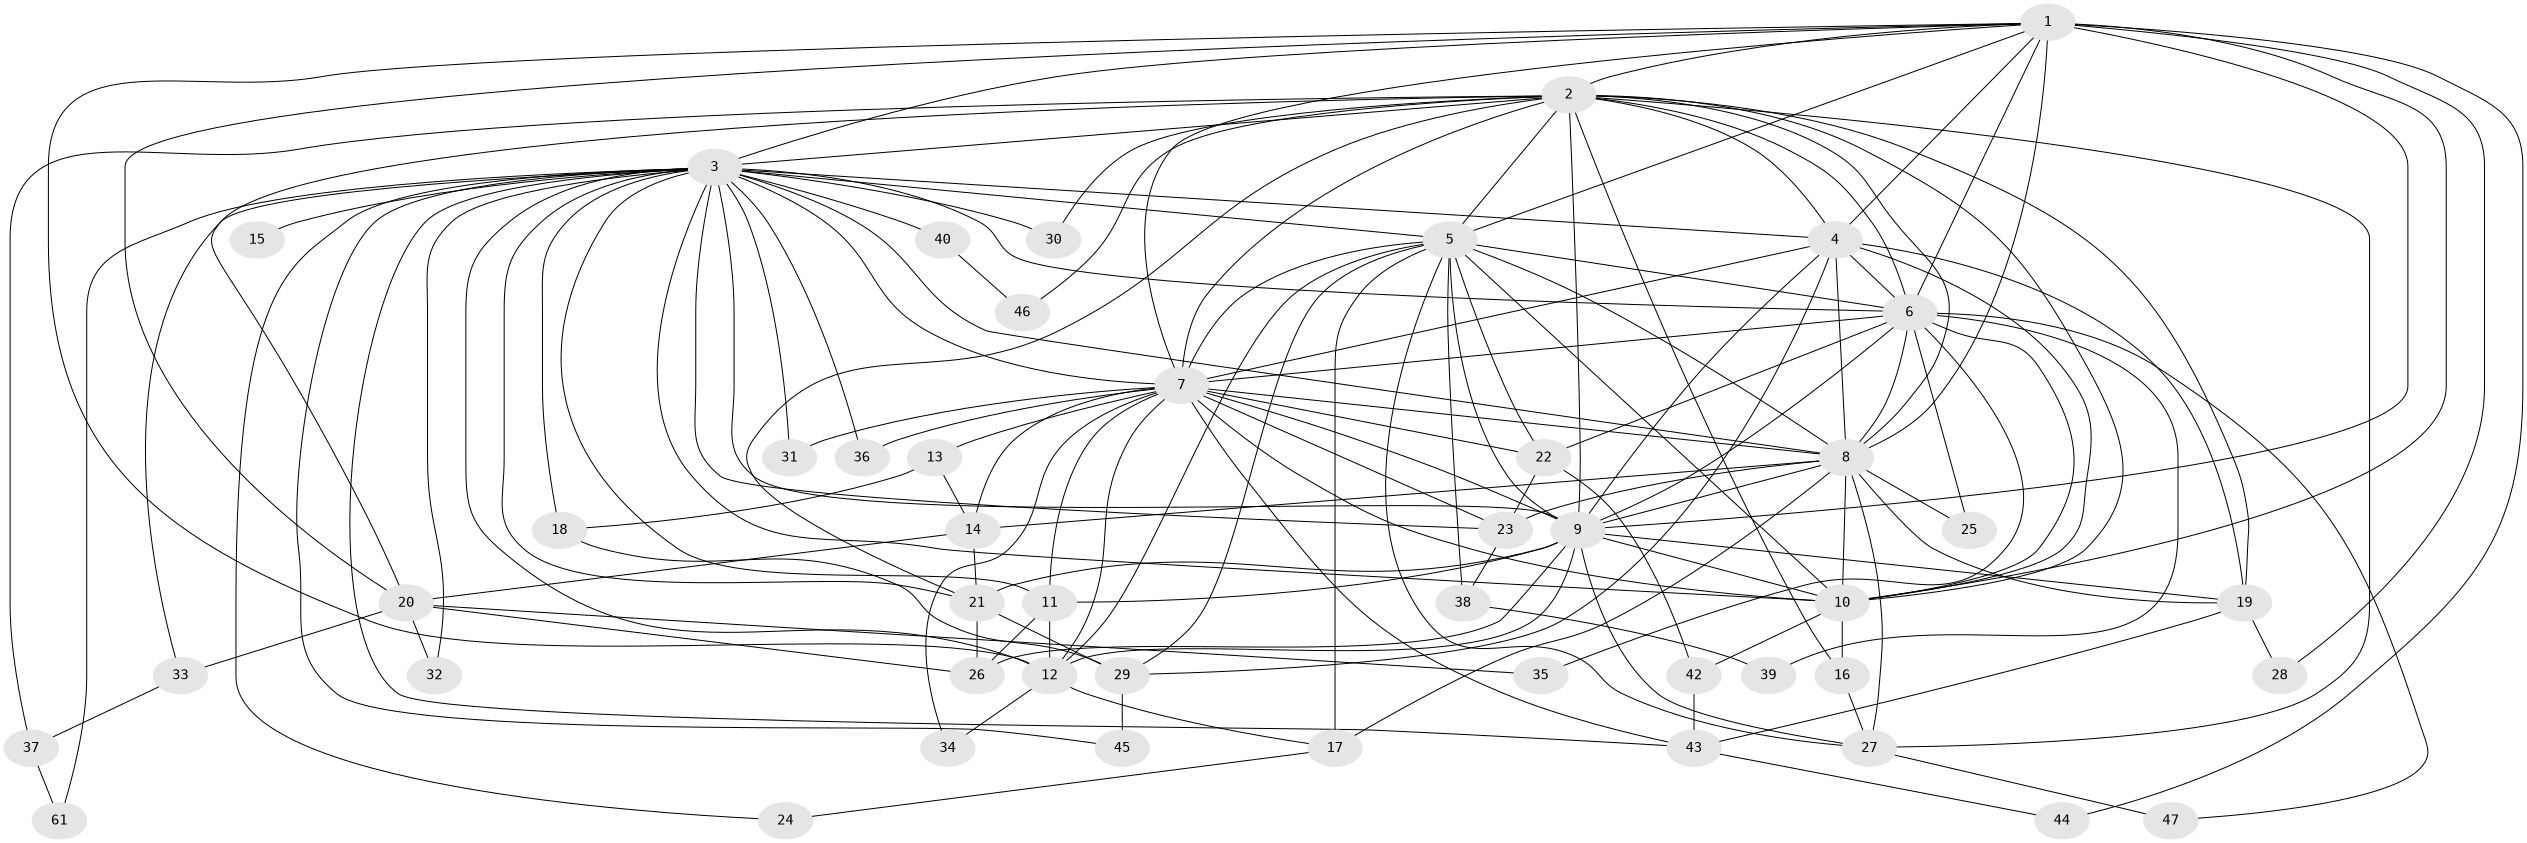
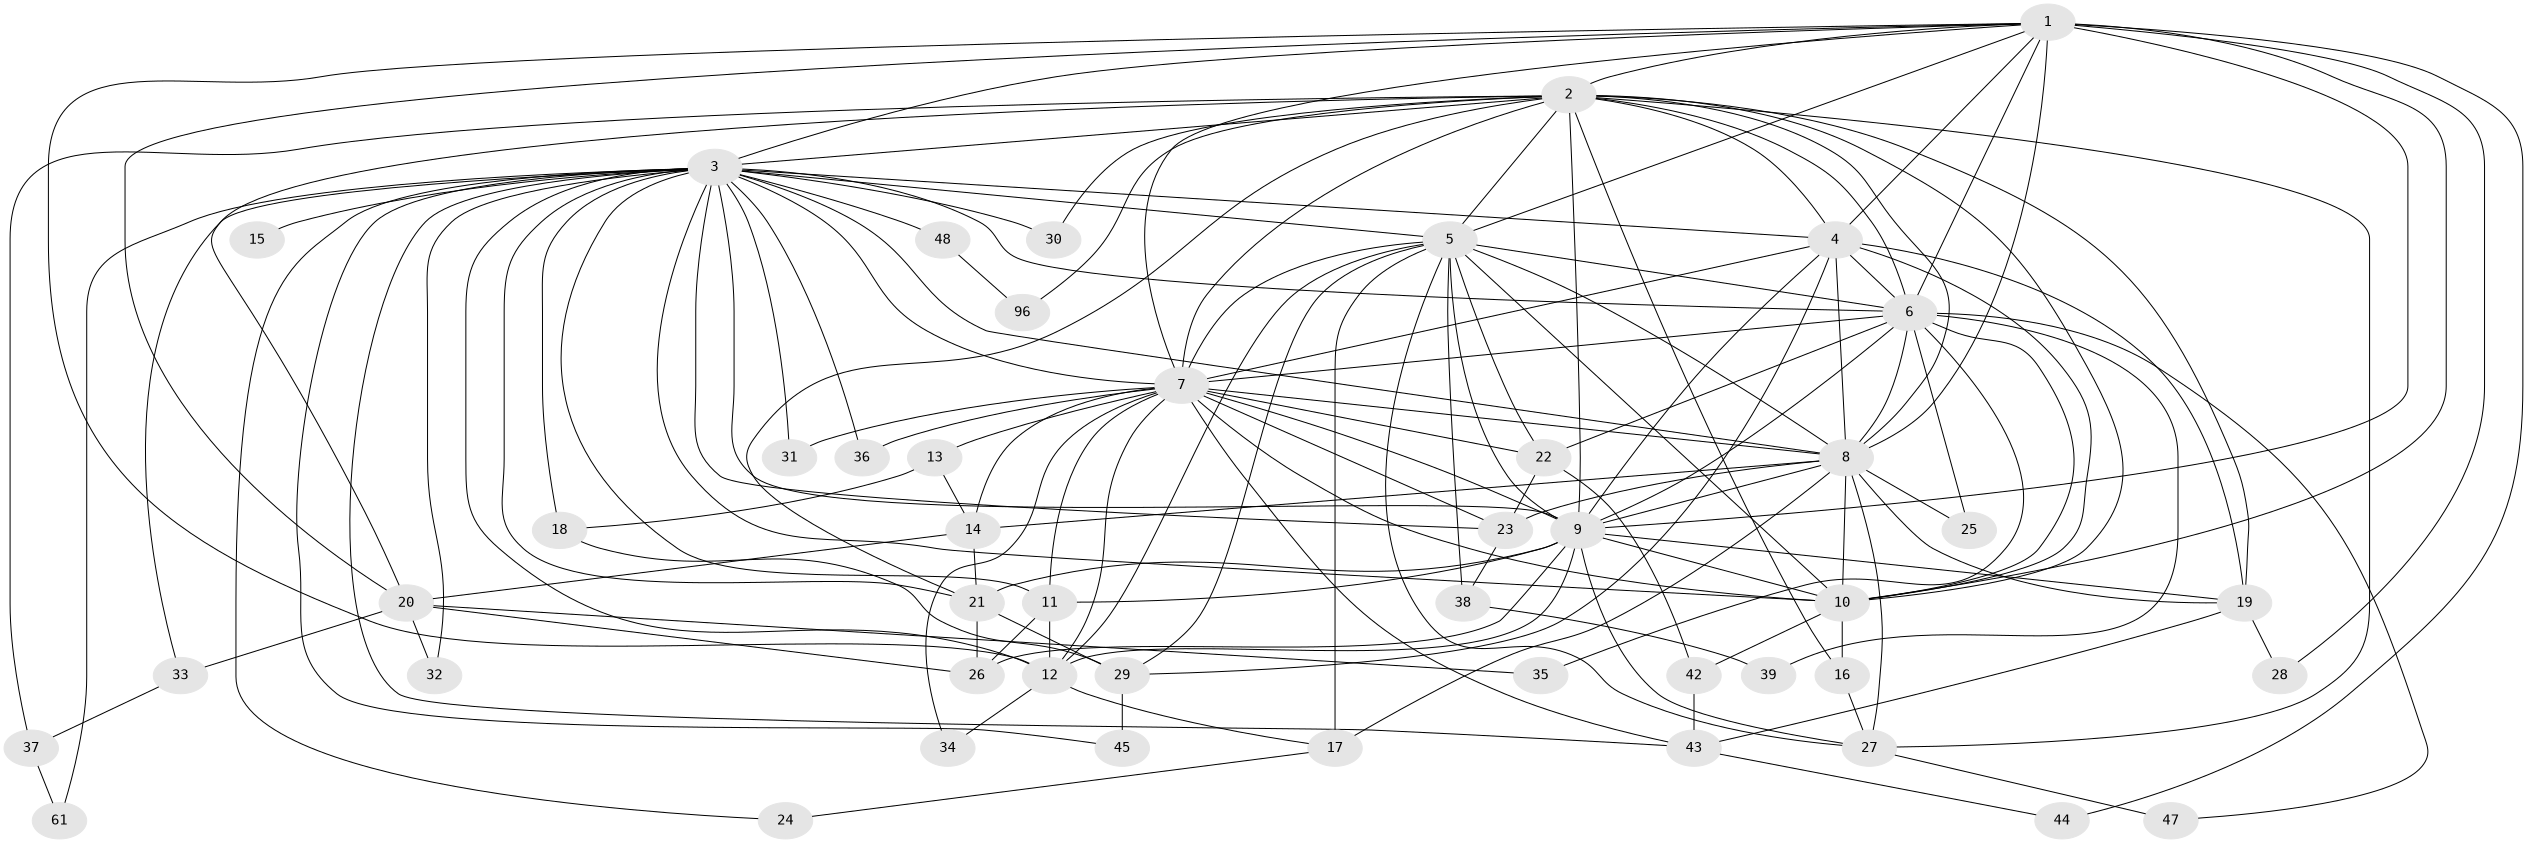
(943, 240) -> (943, 240)
(1022, 313) -> (1022, 313)
